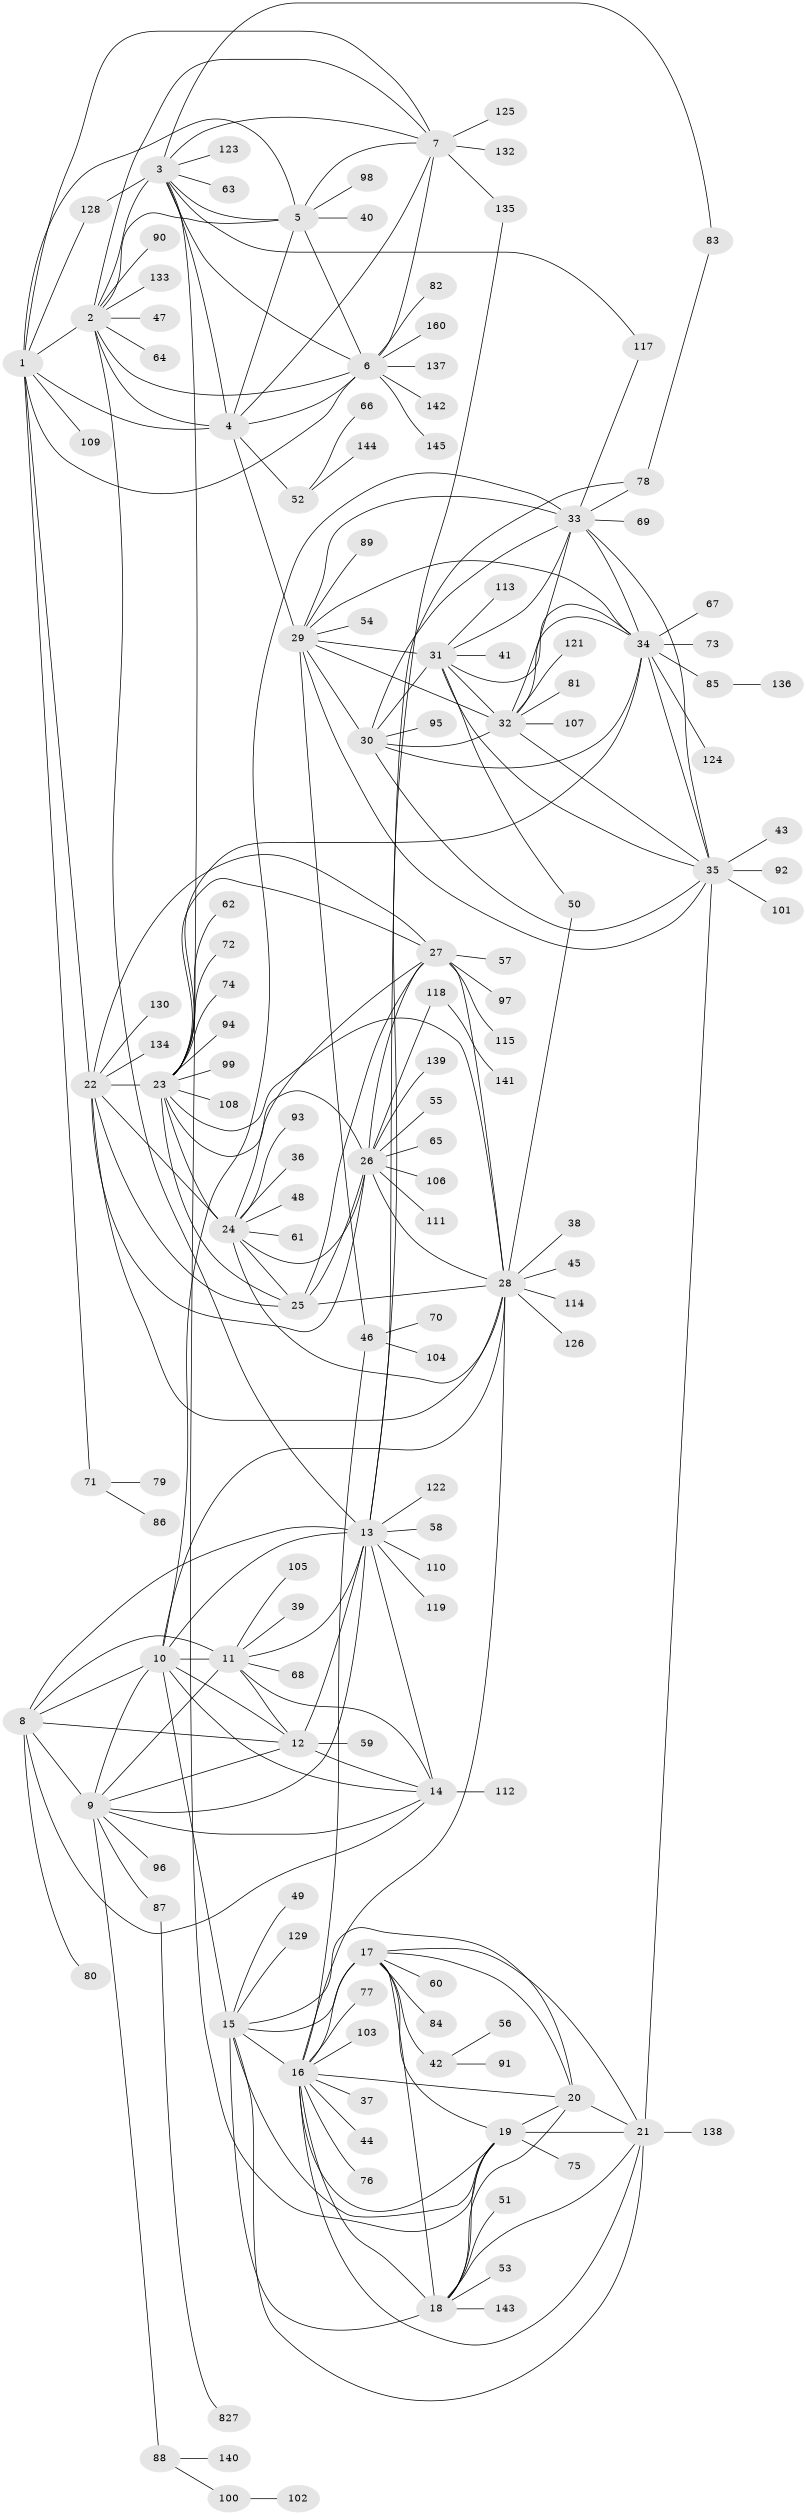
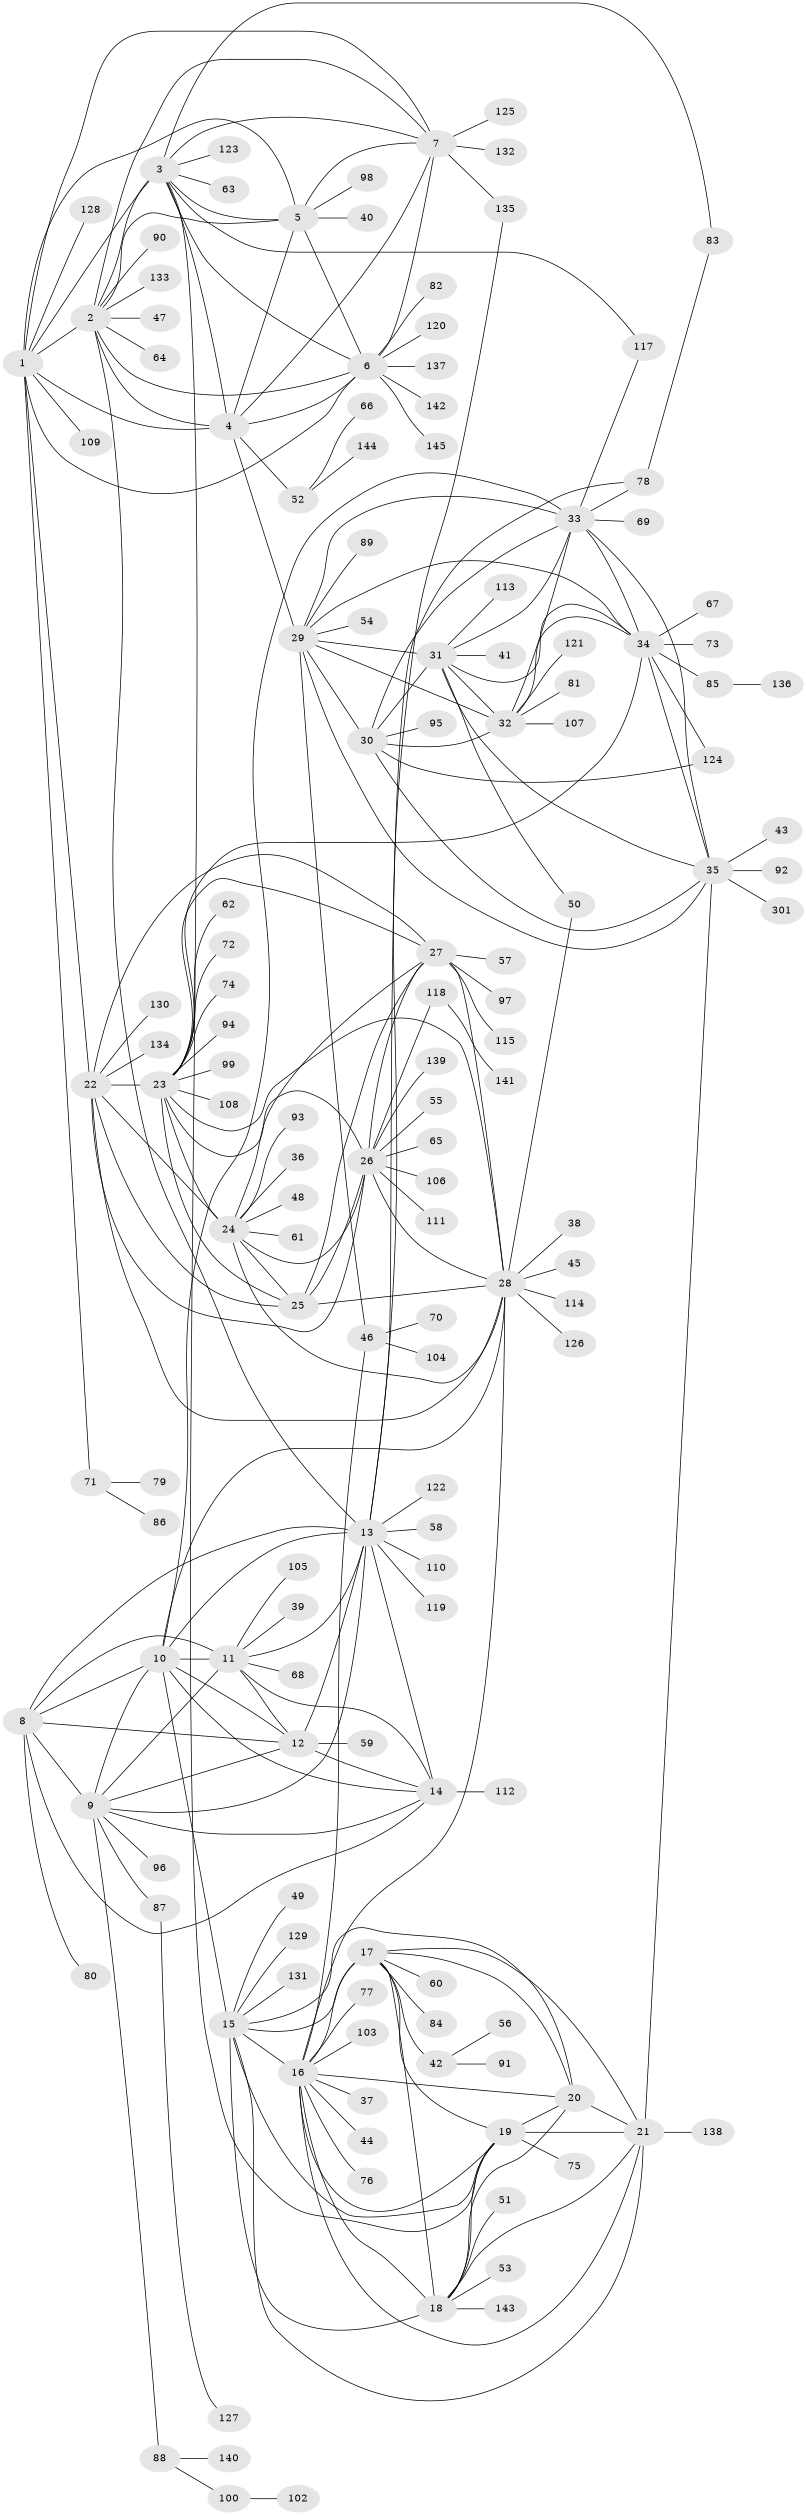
(130, 187) -> (89, 265)
(437, 326) -> (437, 326)
(541, 765) -> (535, 782)
(609, 797) -> none
(782, 911) -> (782, 911)
none -> (298, 1977)
(229, 2419) -> (229, 2419)
